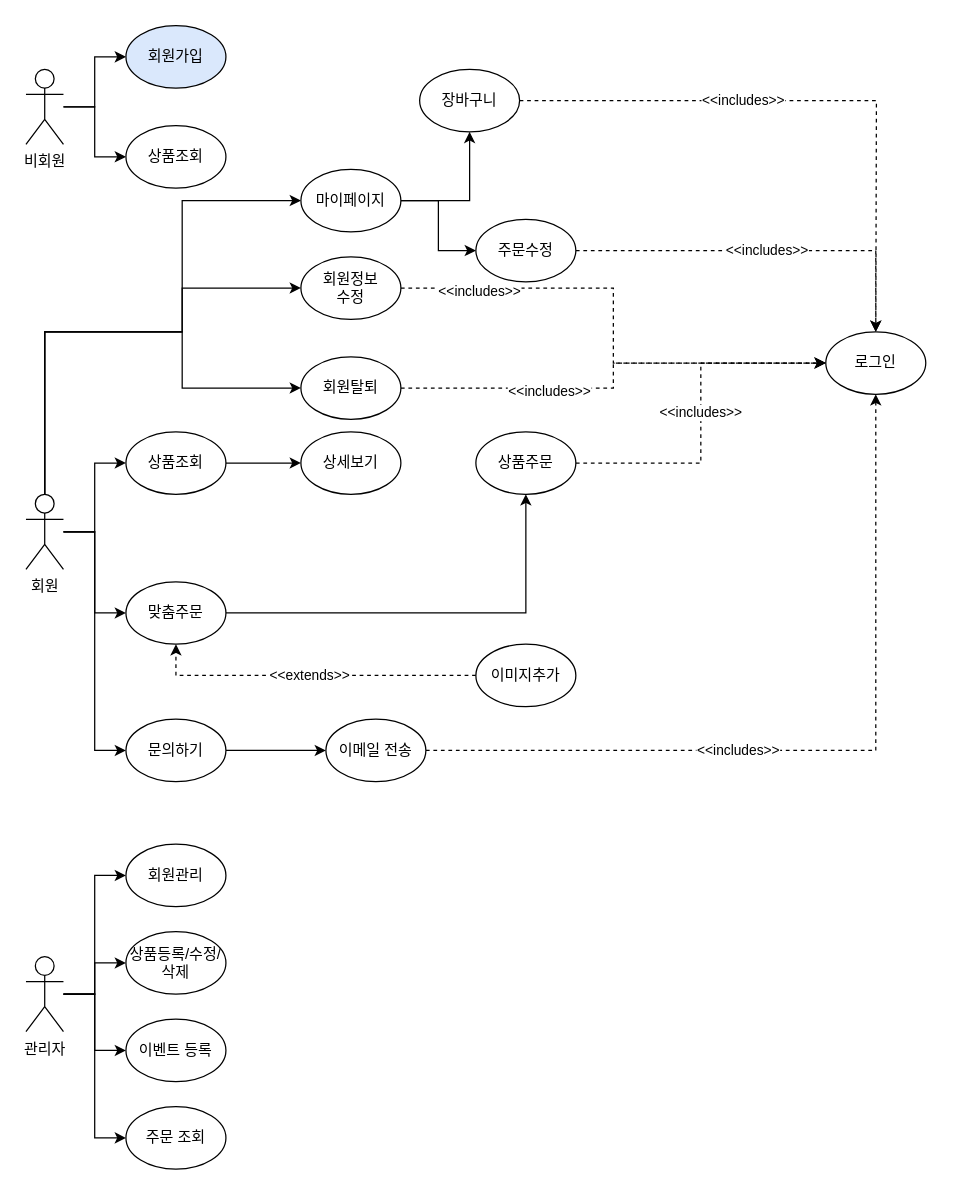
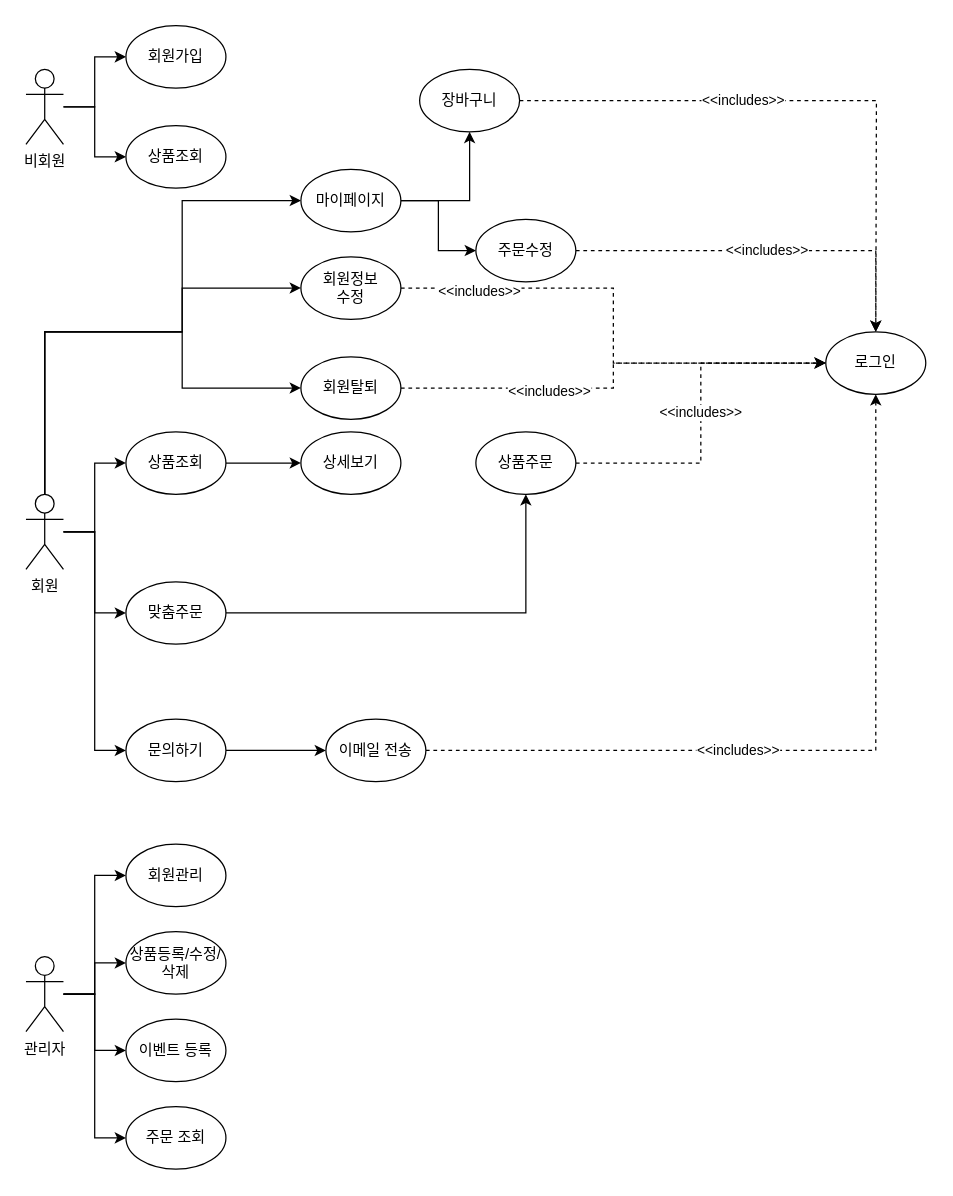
(176, 57) -> (176, 57)
(315, 676) -> none
(526, 676) -> none
